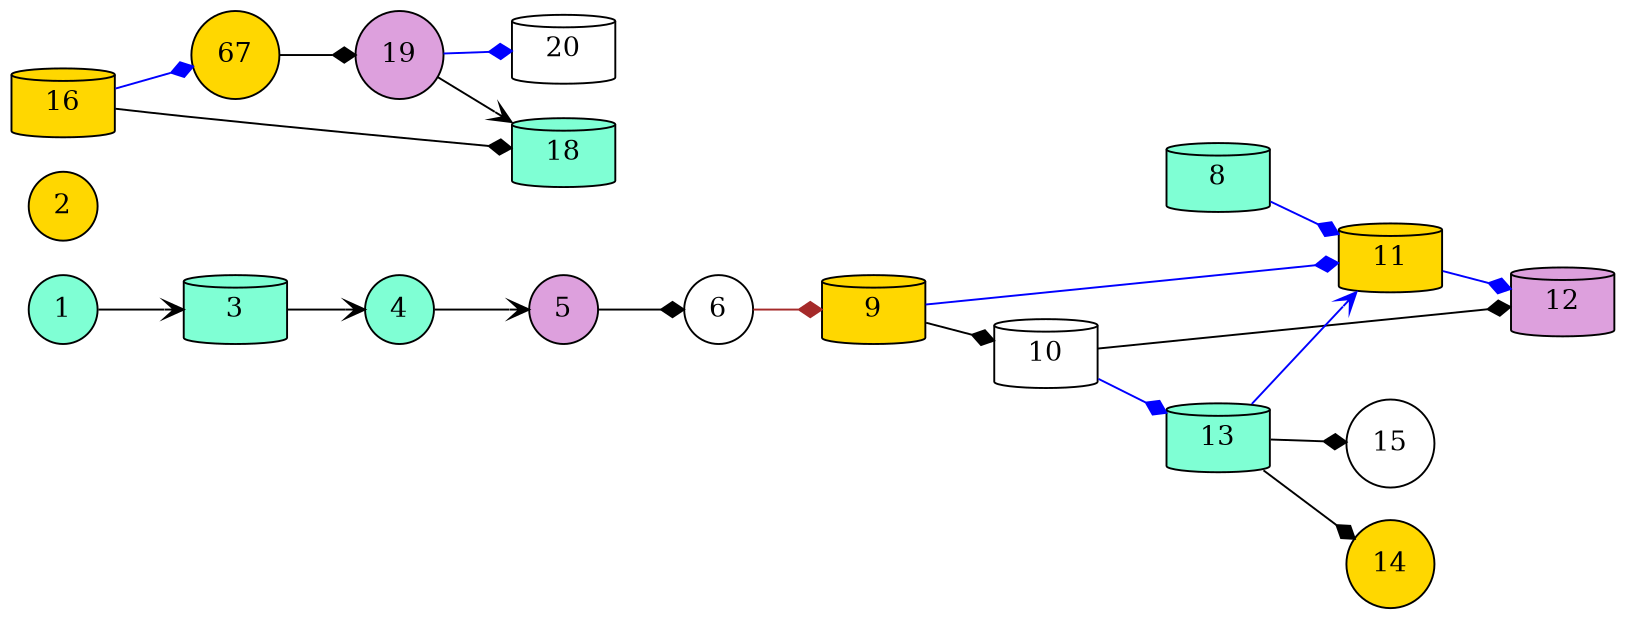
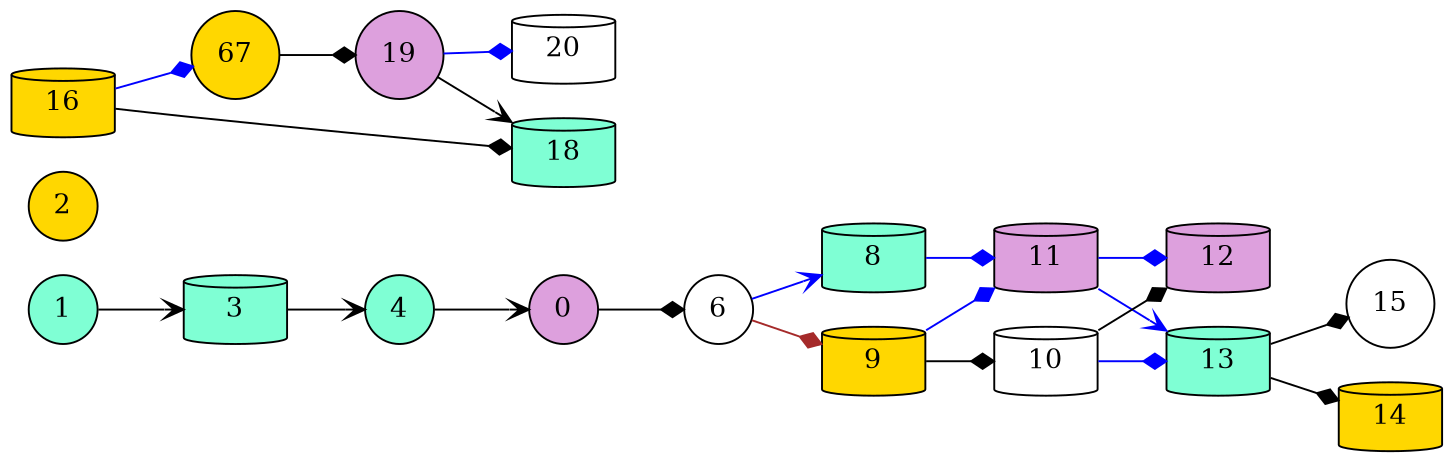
(1390, 258) -> (1046, 258)
none -> (778, 290)
(564, 310) -> (564, 310)
(1297, 355) -> (1120, 302)
(1390, 564) -> (1390, 417)
